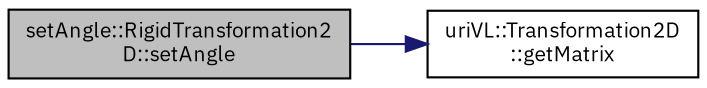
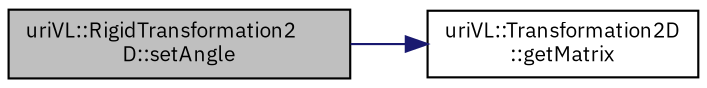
(179, 44) -> (179, 44)
